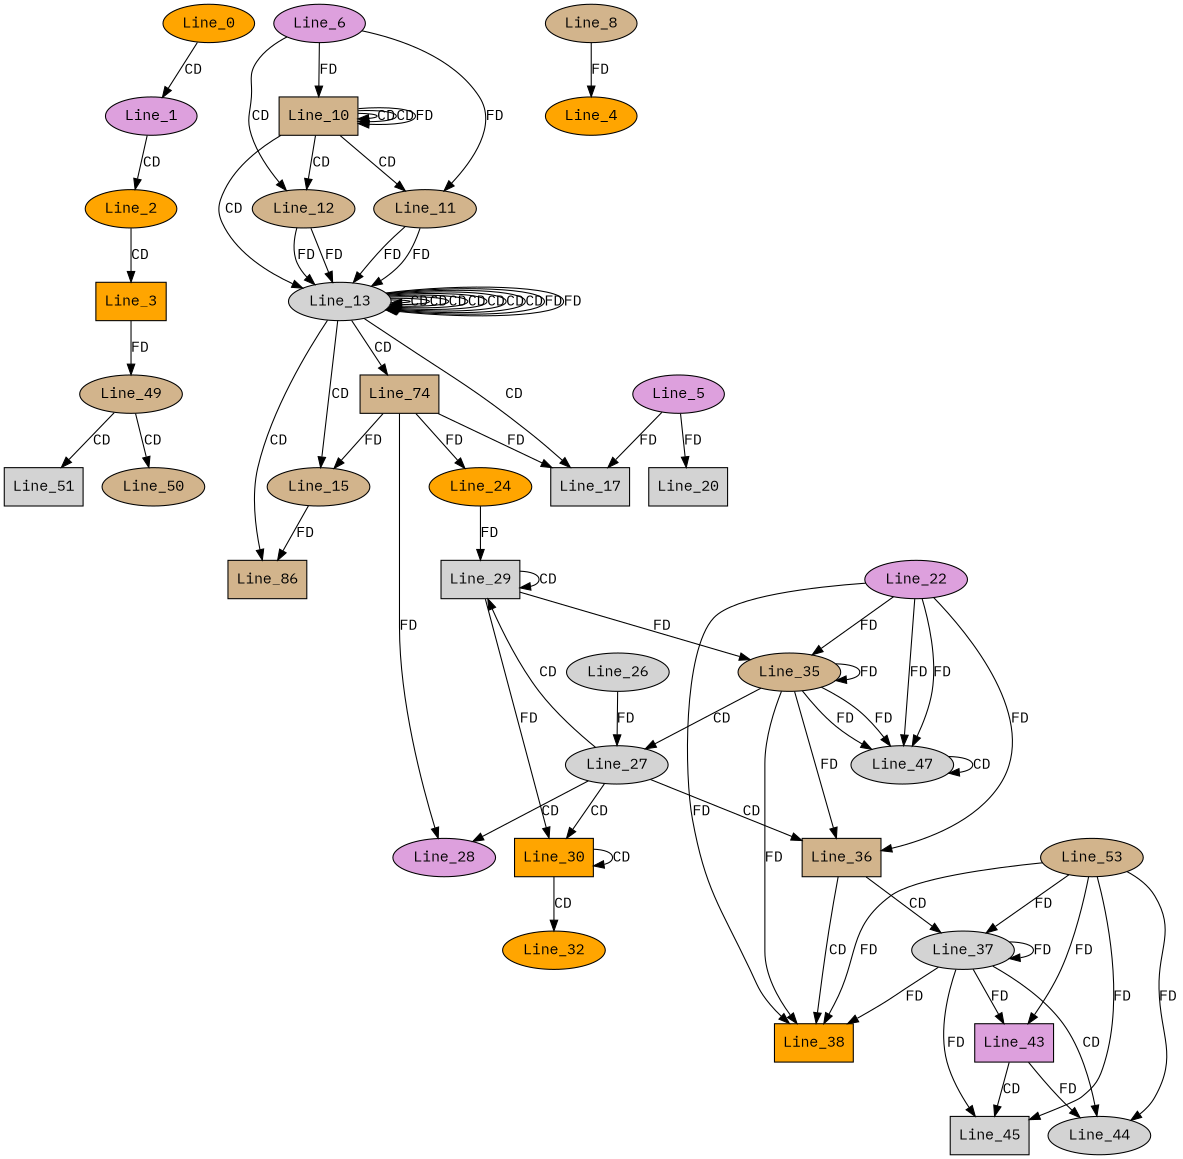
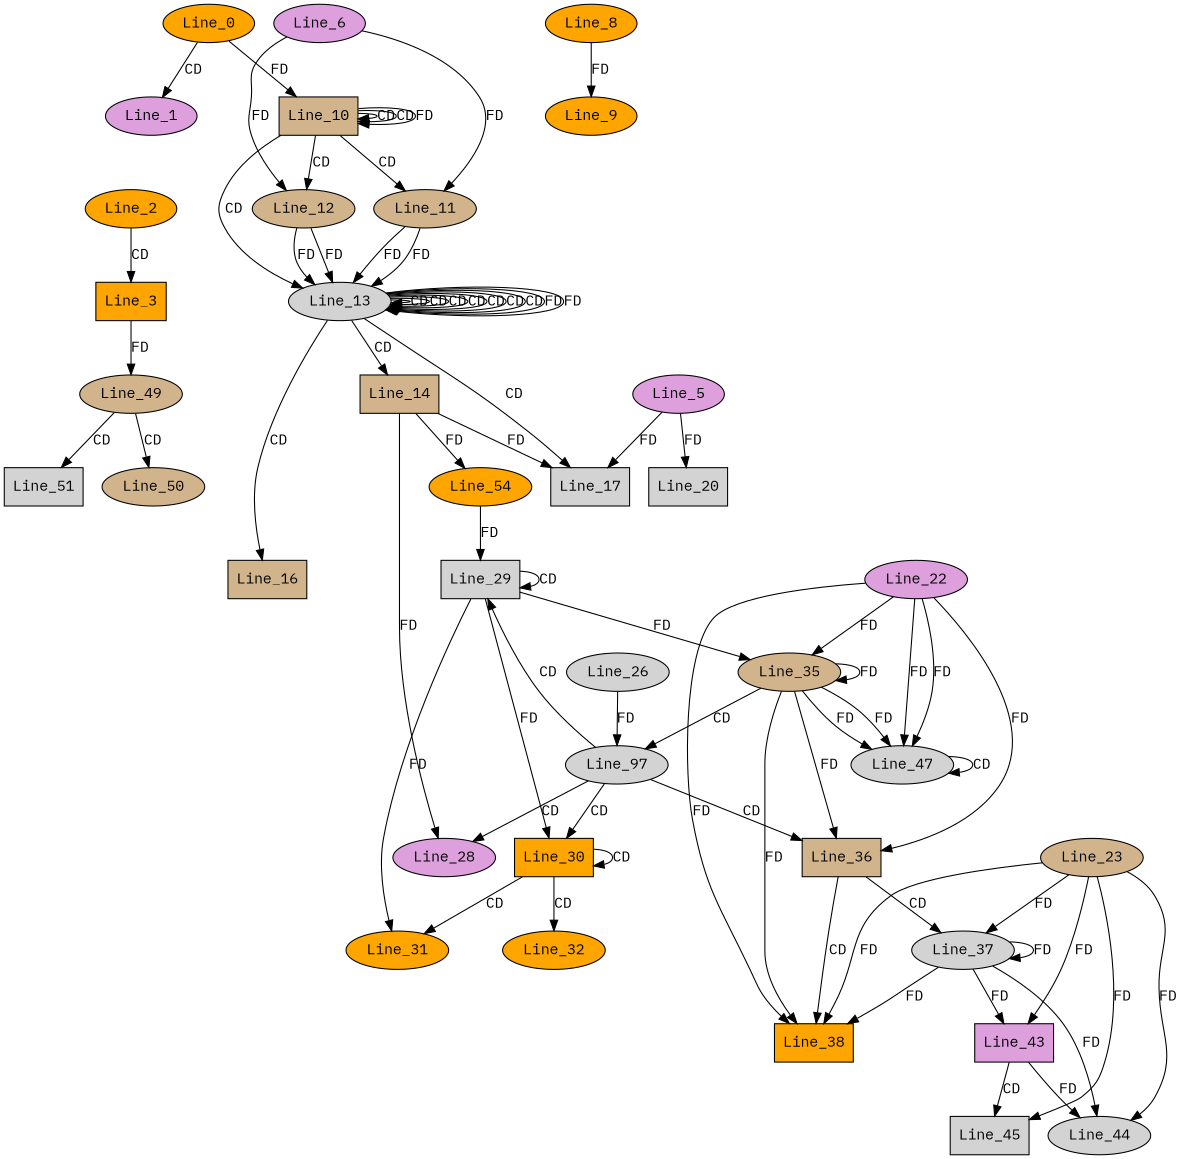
(591, 23) -> (591, 23)
(319, 64) -> (261, 68)
(260, 116) -> (260, 116)
(591, 116) -> (591, 116)
(142, 157) -> none
(399, 394) -> (399, 394)
(319, 487) -> none
(480, 487) -> (480, 487)
(267, 580) -> (267, 580)
(617, 765) -> (617, 765)
(1092, 858) -> (1092, 858)
none -> (397, 950)
(944, 1041) -> none
(1091, 1043) -> (1091, 1043)
